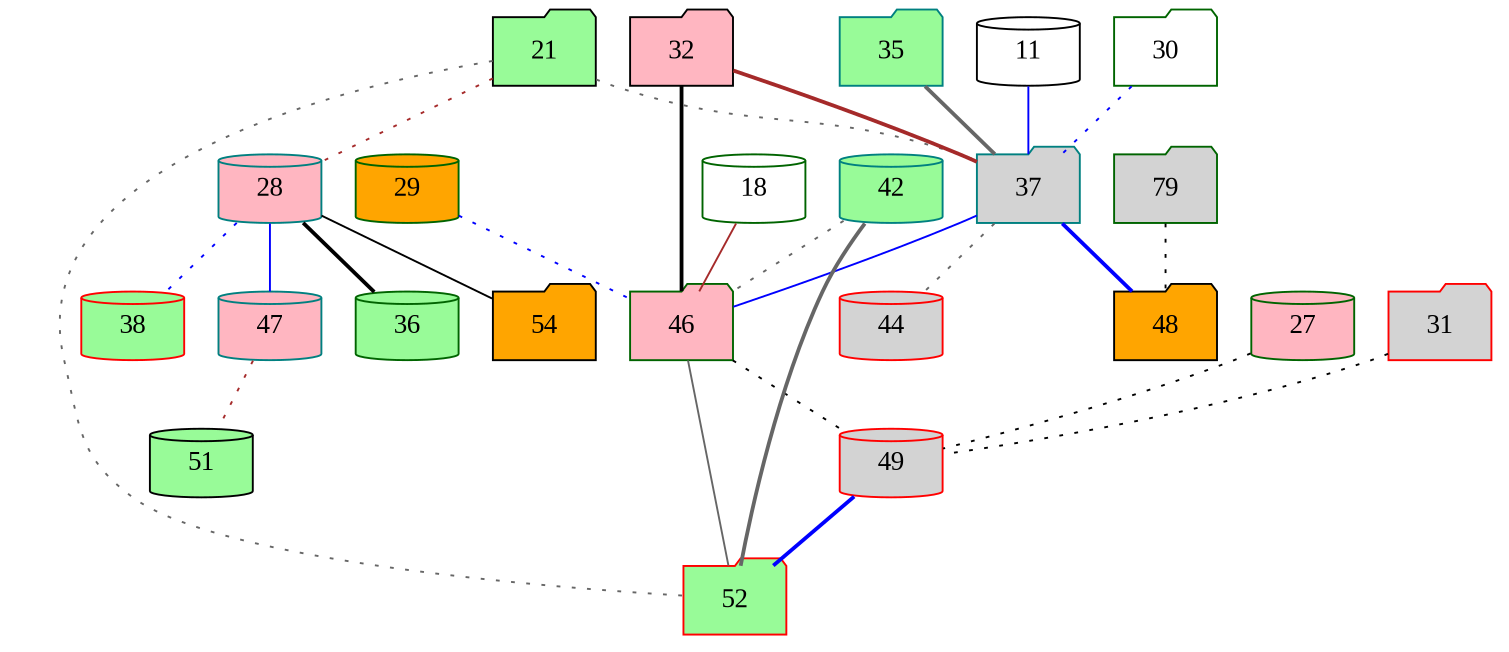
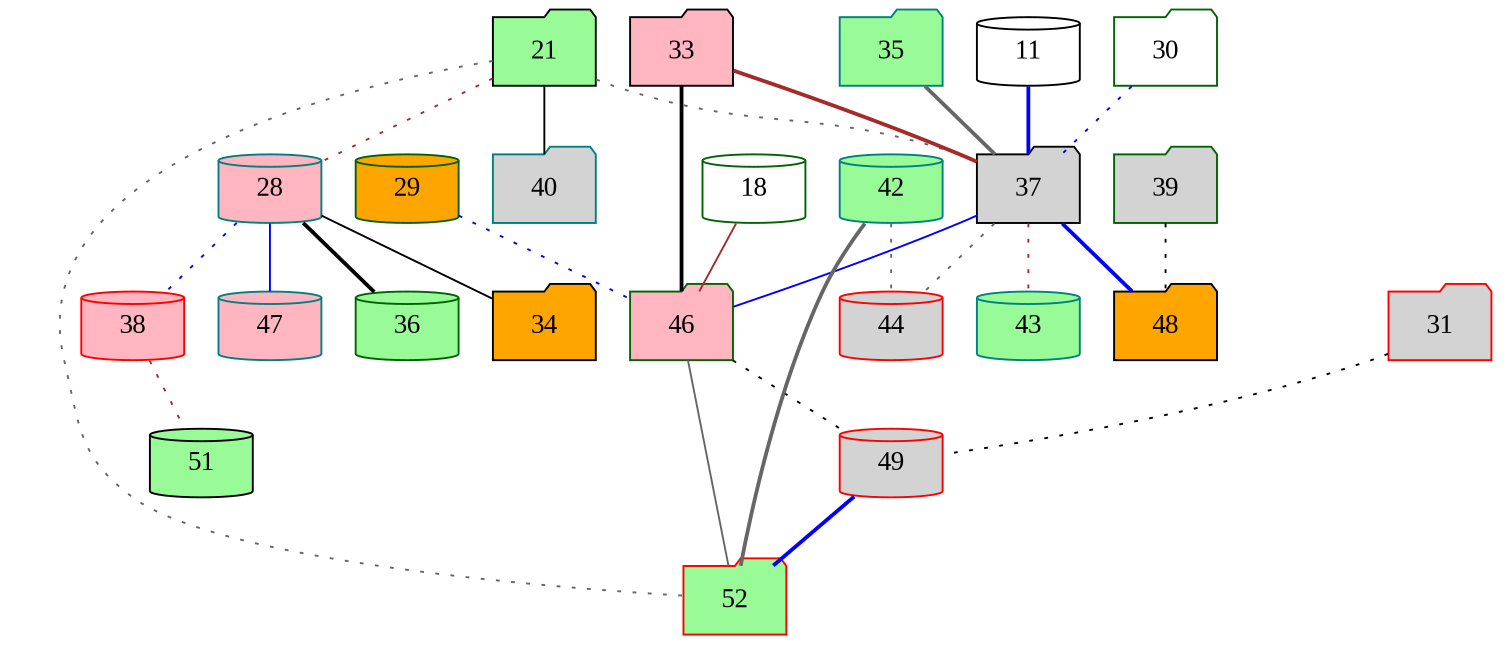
(682, 51) -> (682, 51)
(1028, 120) -> (1028, 120)
none -> (544, 189)
(1028, 189) -> (1028, 189)
(1166, 189) -> (1166, 189)
(788, 256) -> (891, 263)
(133, 326) -> (133, 326)
(544, 326) -> (544, 326)
none -> (1028, 326)
(1303, 326) -> none
(236, 395) -> (167, 395)
